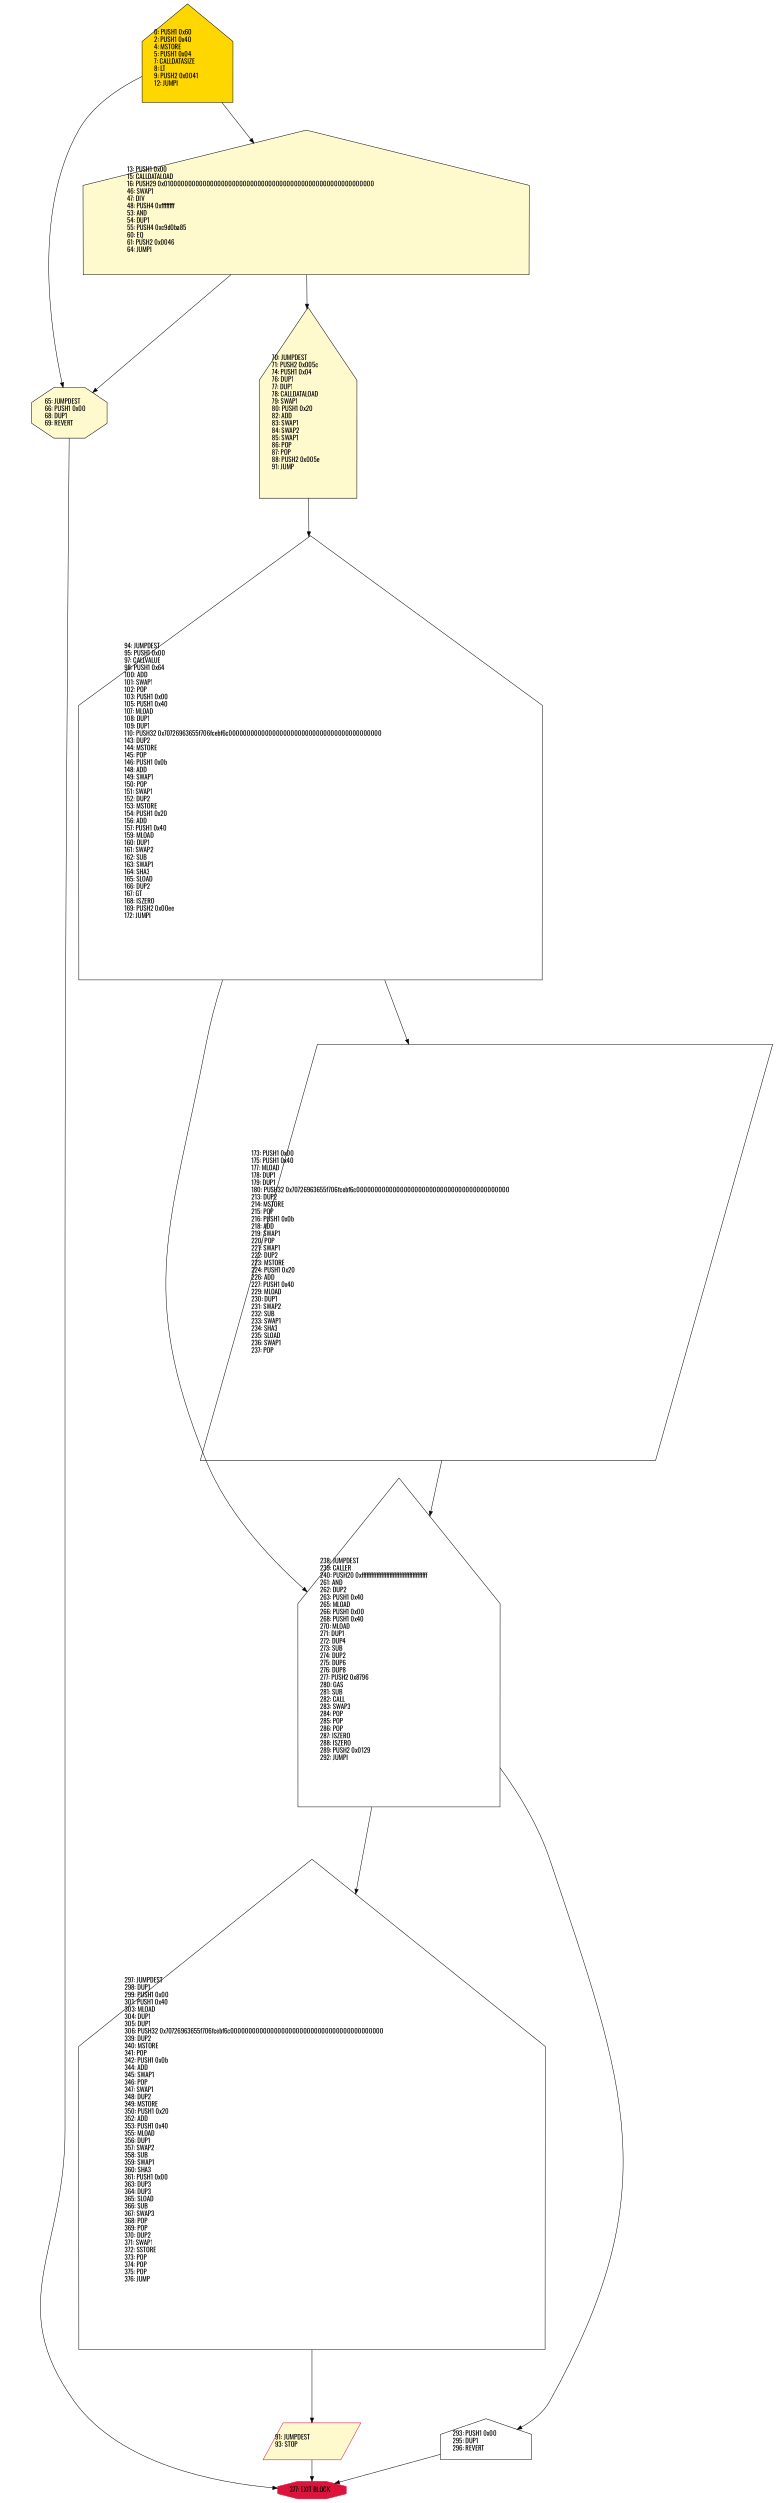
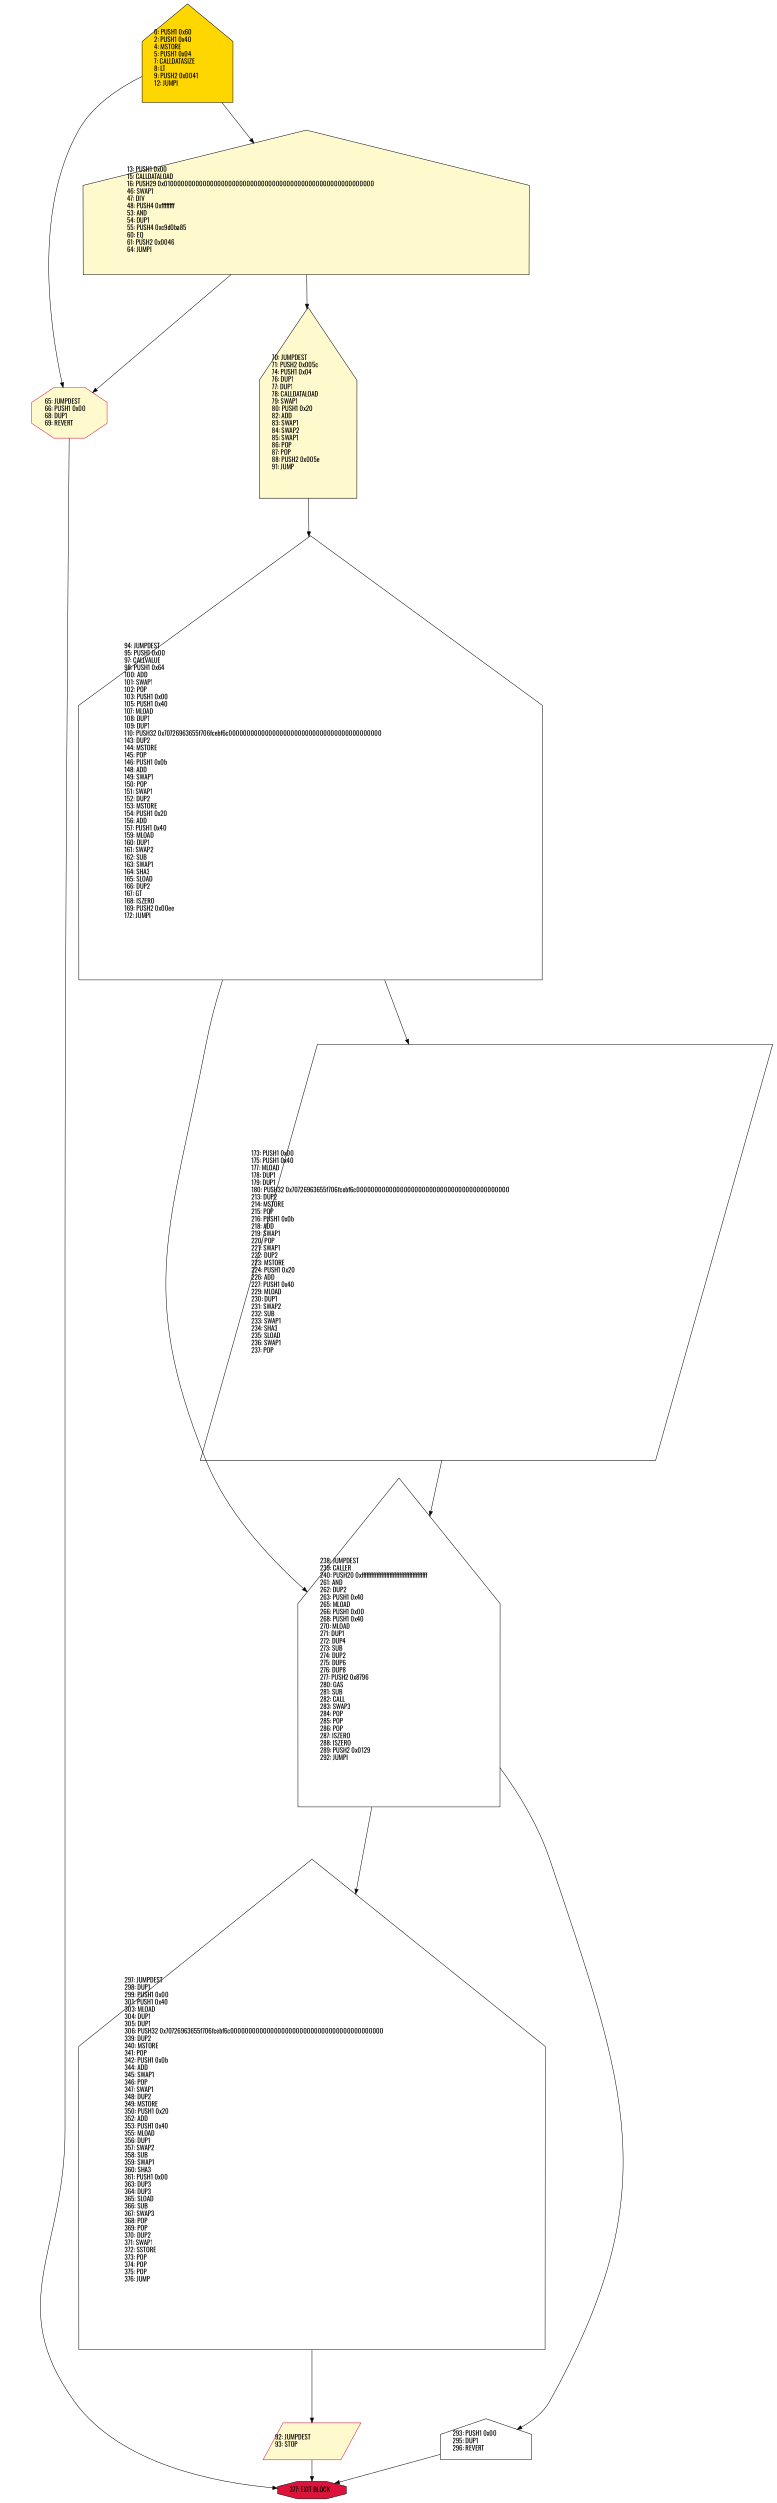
(69, 413) -> (69, 413)
(312, 2441) -> (312, 2441)
(312, 2490) -> (312, 2490)
